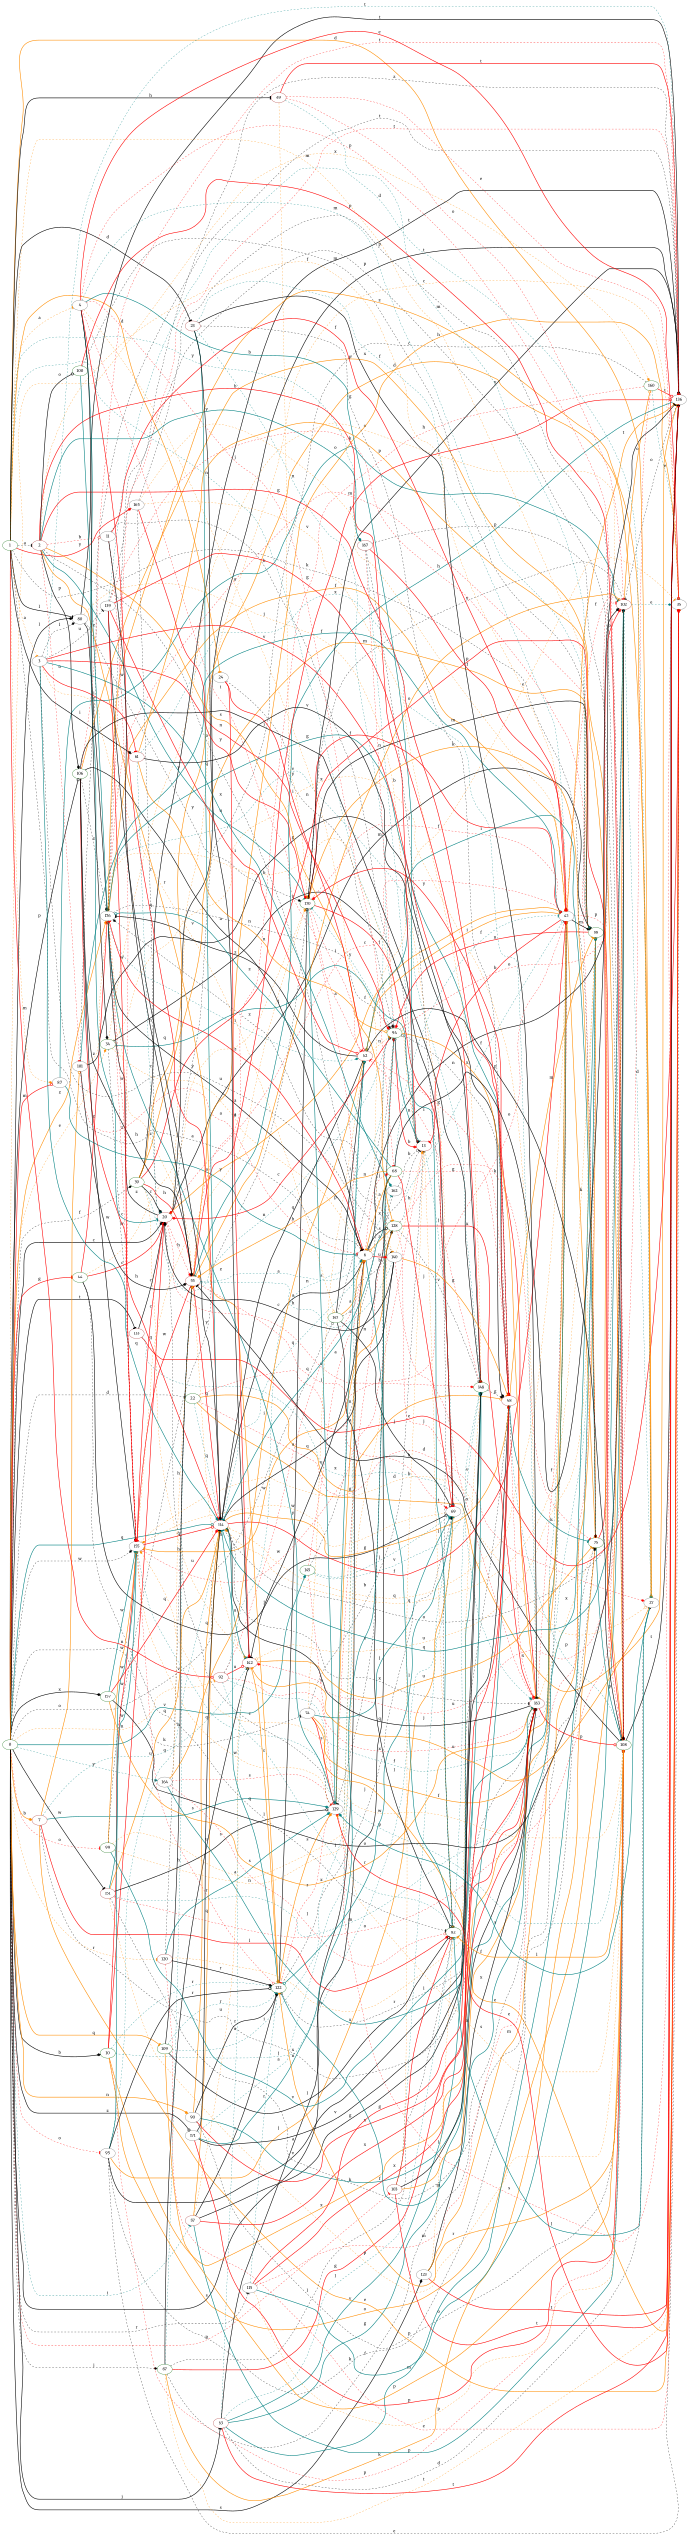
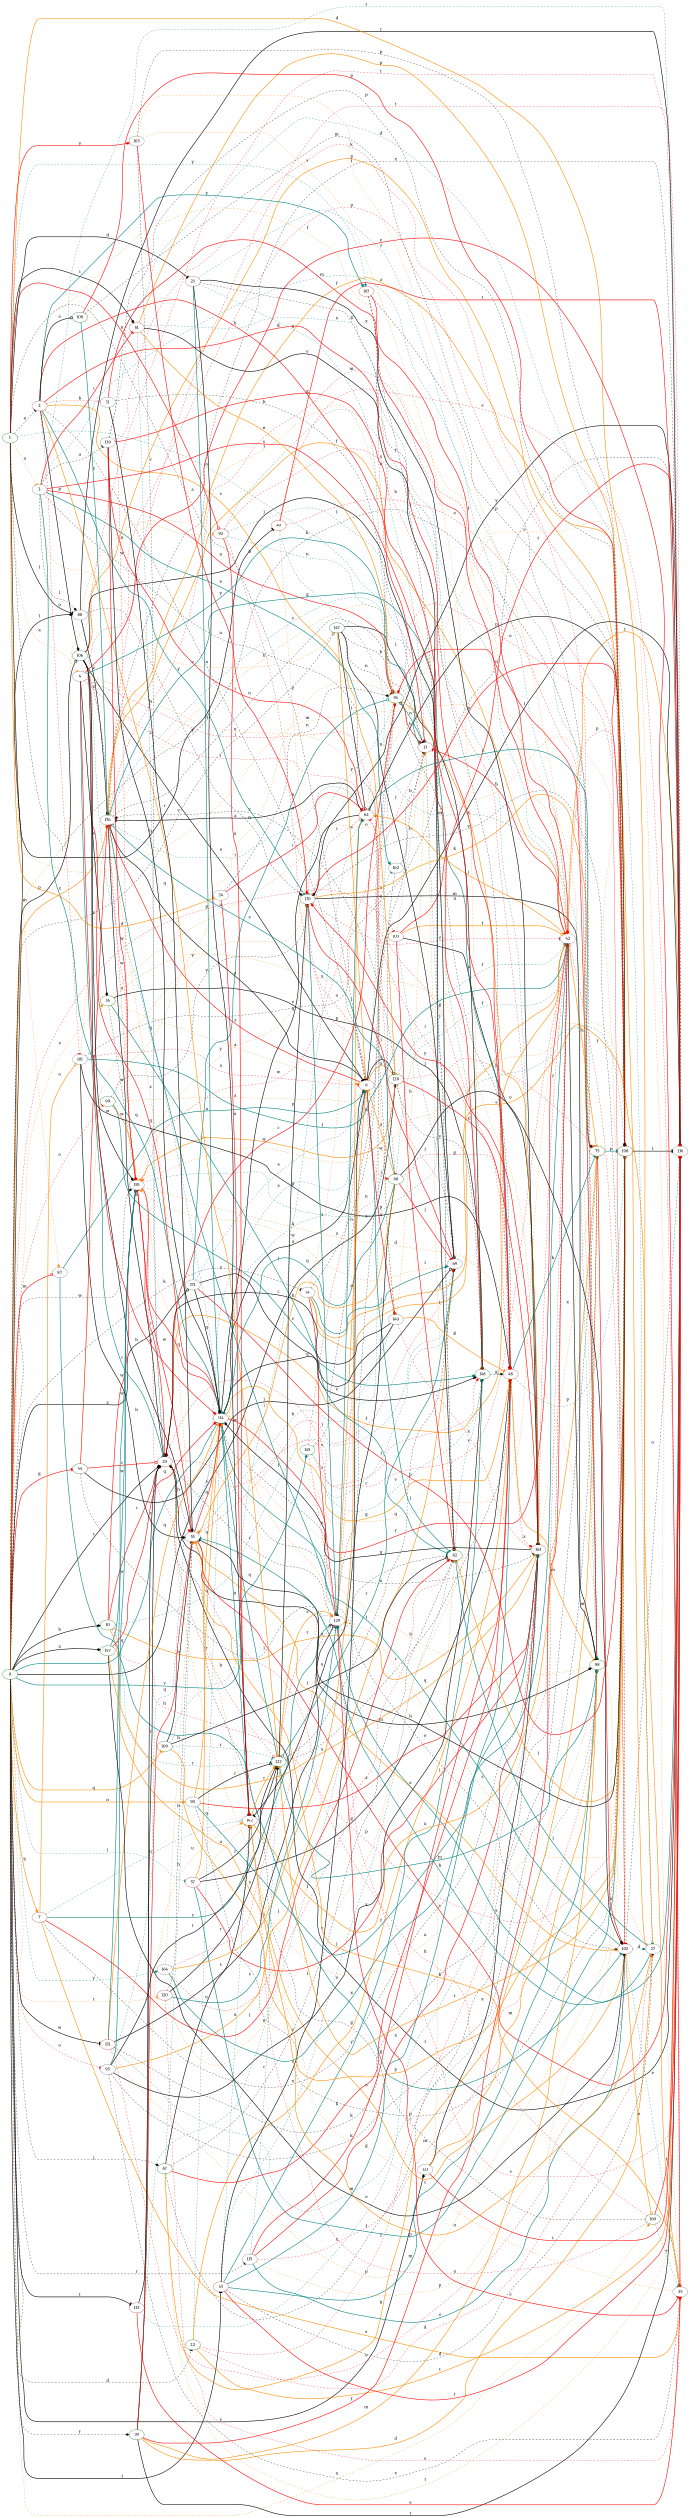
(439, 399) -> (556, 697)
none -> (135, 976)
(567, 1734) -> none
